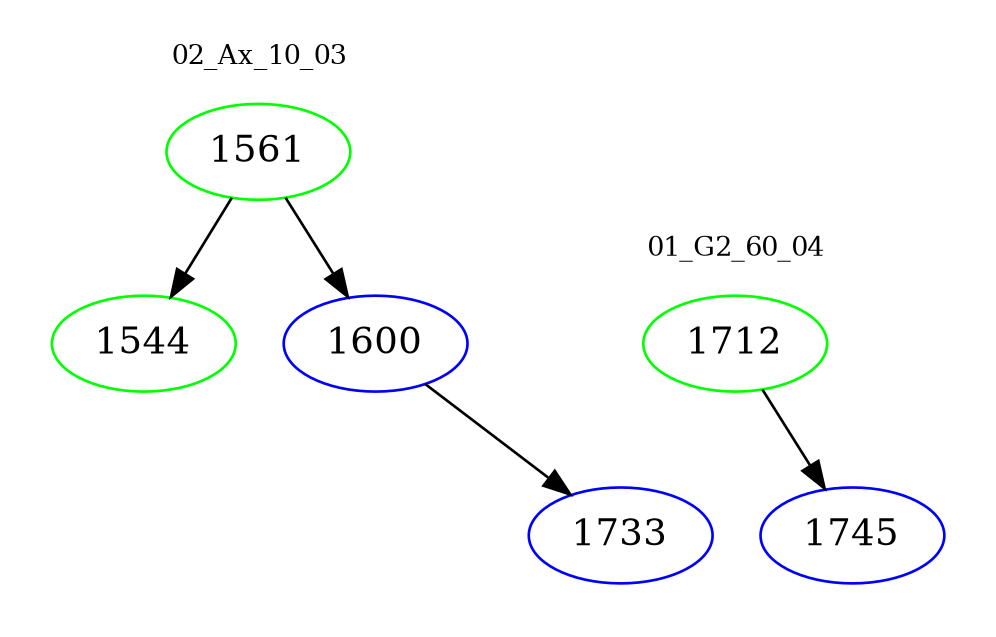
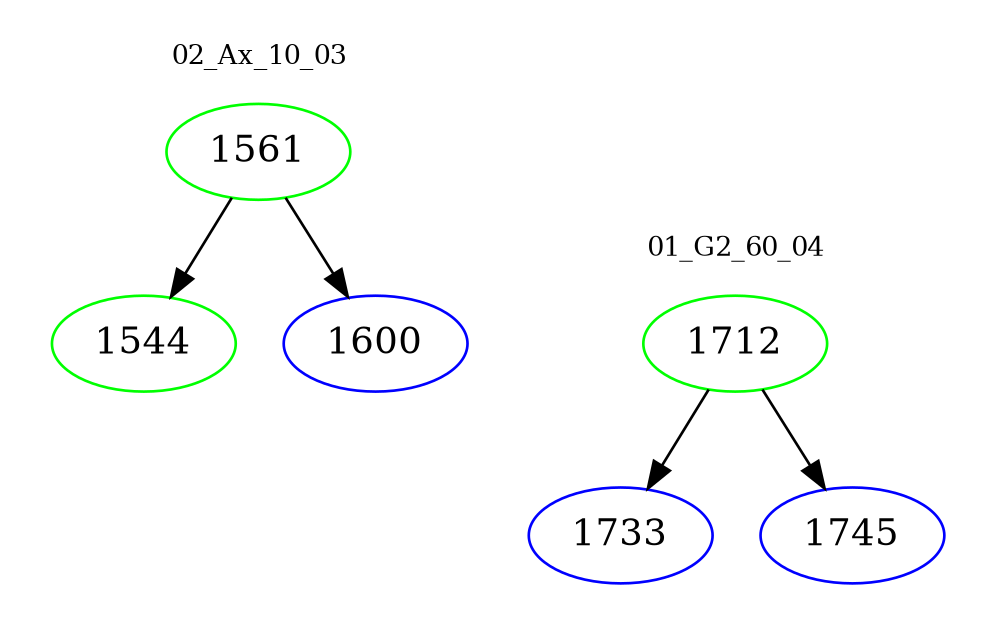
(487, 431) -> (685, 427)
